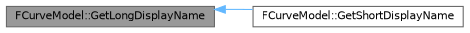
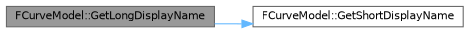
(239, 9) -> (228, 24)
